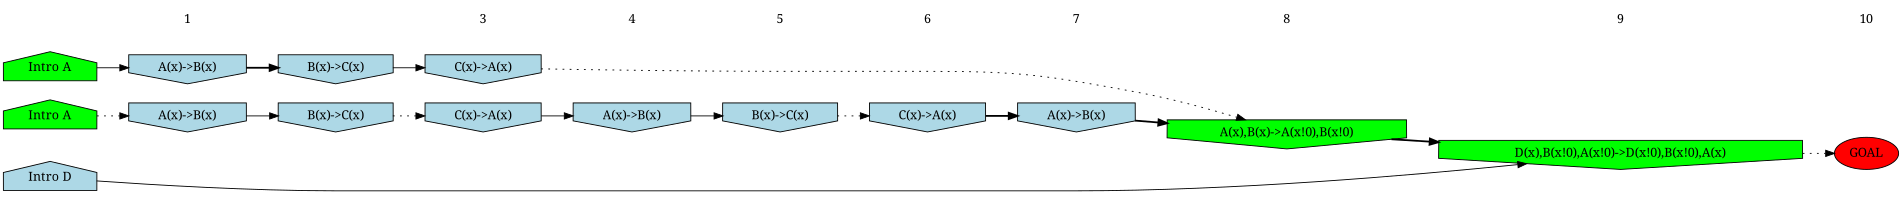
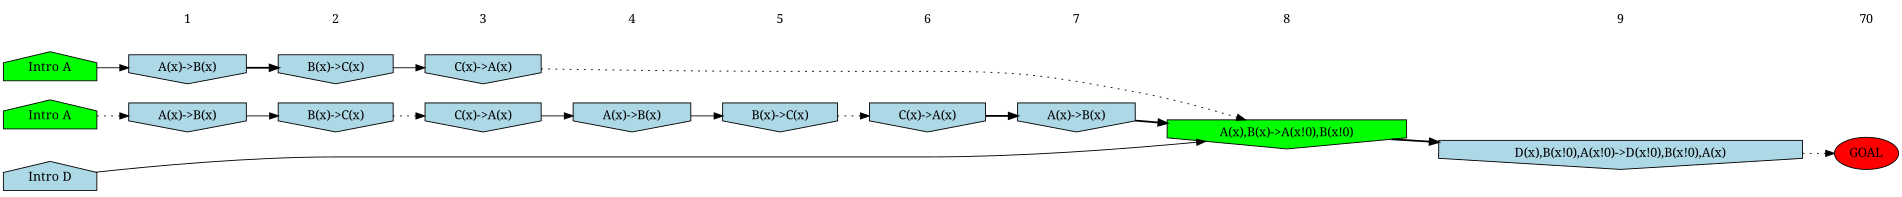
none -> (336, 20)
(1867, 20) -> (1867, 20)
(1621, 153) -> (1621, 153)
(808, 191) -> (646, 157)
